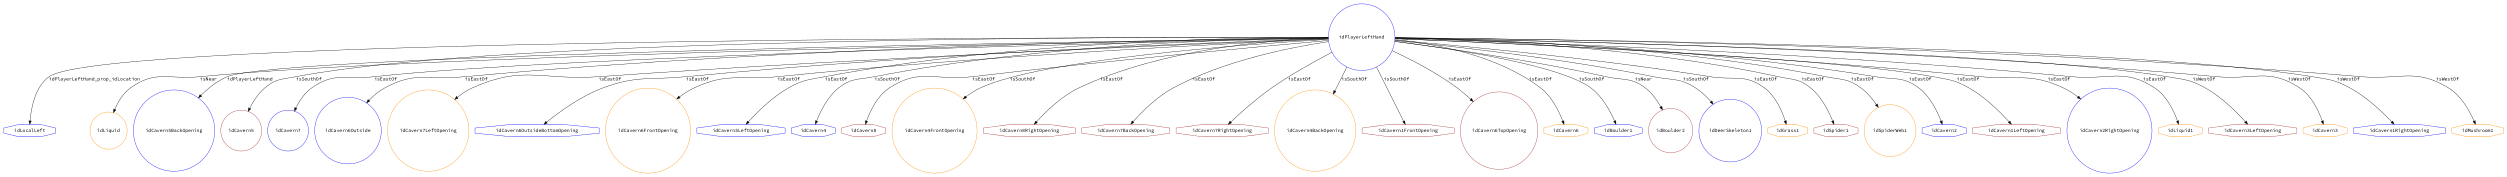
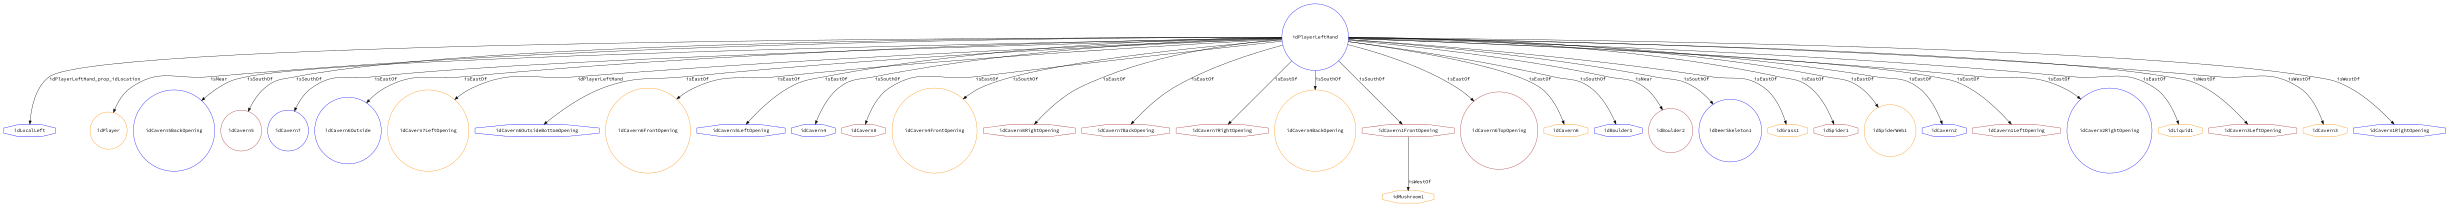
(1944, 52) -> (1408, 162)
(250, 79) -> (260, 79)
(610, 79) -> (600, 79)
(109, 131) -> (109, 131)
